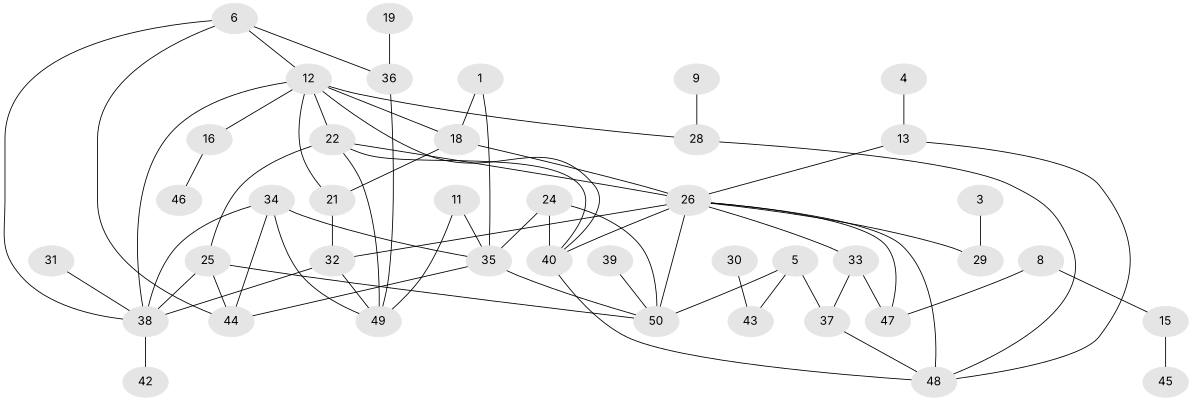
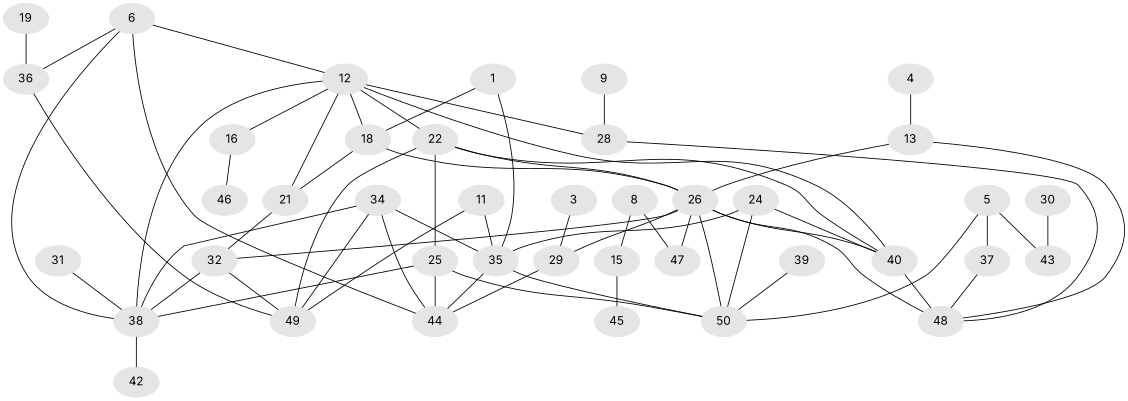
(856, 261) -> none
none -> (496, 291)
